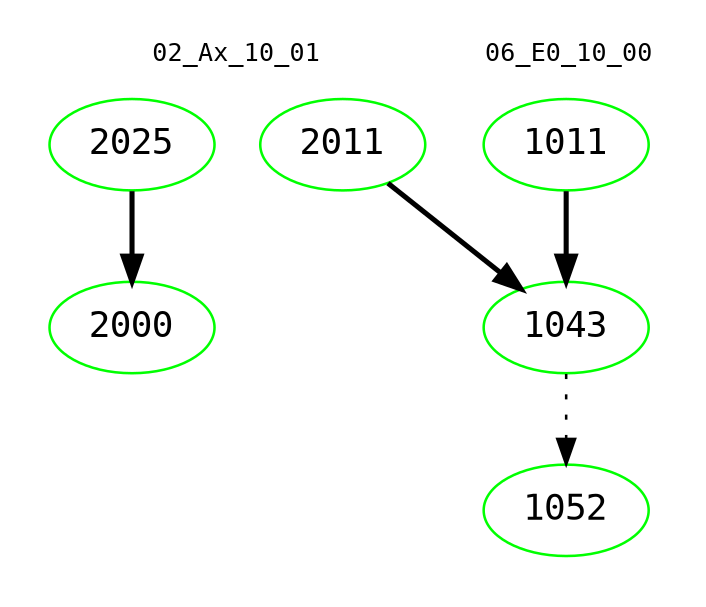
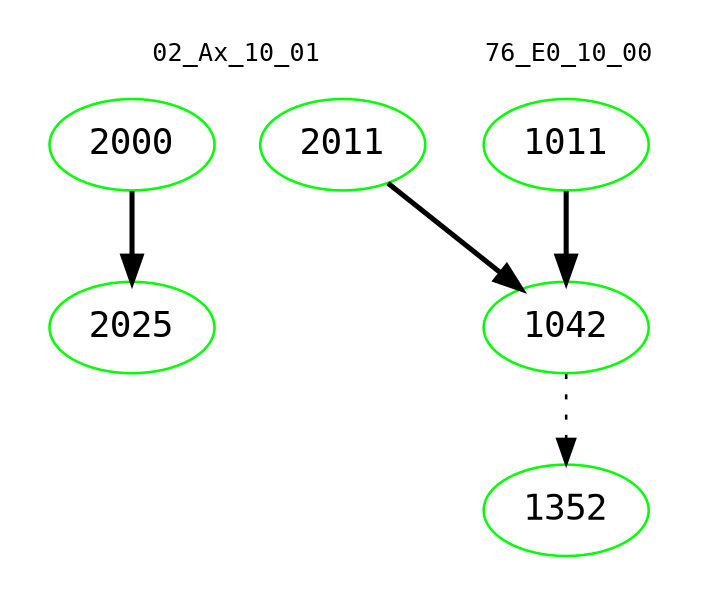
(570, 55) -> (570, 55)
(132, 224) -> (132, 224)
(566, 328) -> (566, 328)
(566, 510) -> (566, 510)
